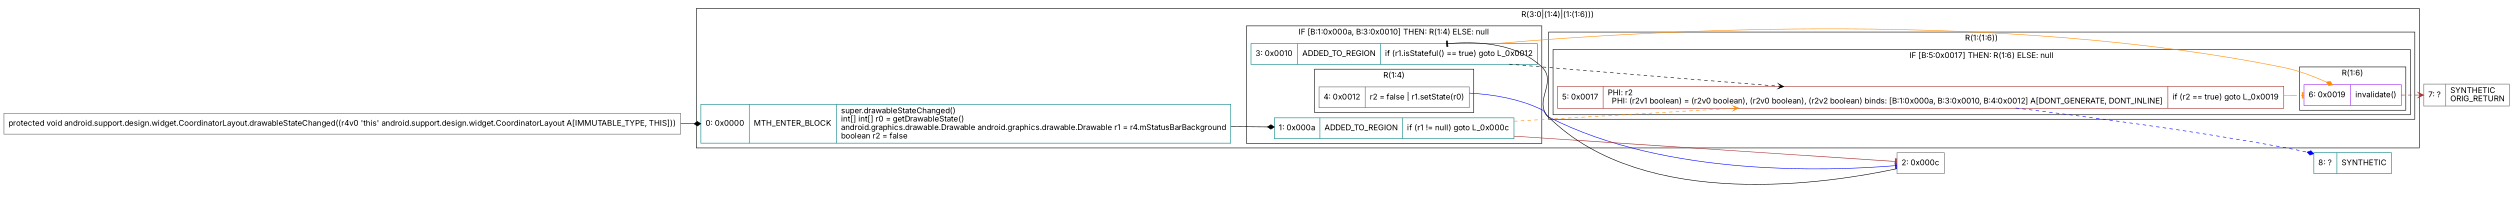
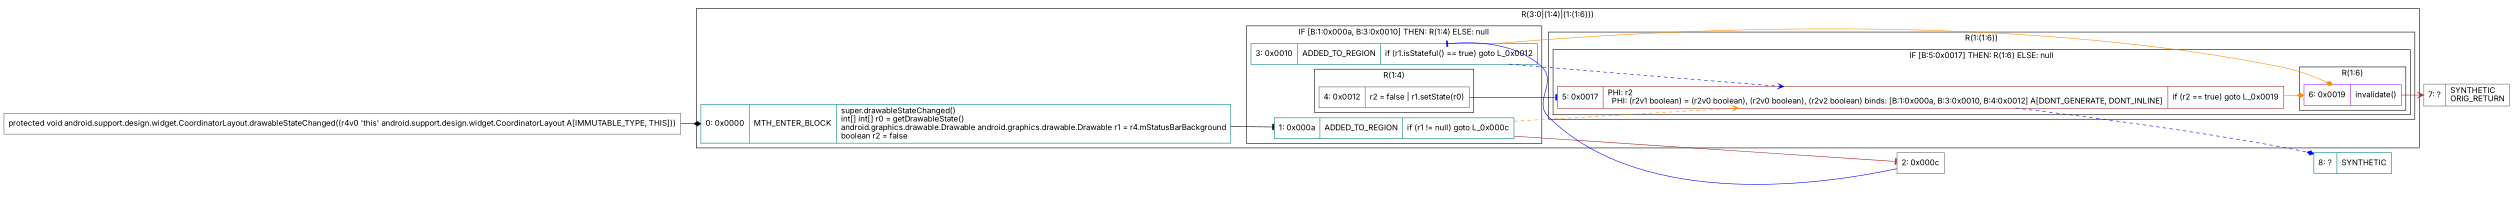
(1644, 75) -> (1644, 75)
(2290, 95) -> (2290, 95)
(2410, 95) -> (2410, 95)
(1251, 127) -> (1251, 127)
(1676, 157) -> (1512, 97)
(1641, 169) -> (1641, 169)
